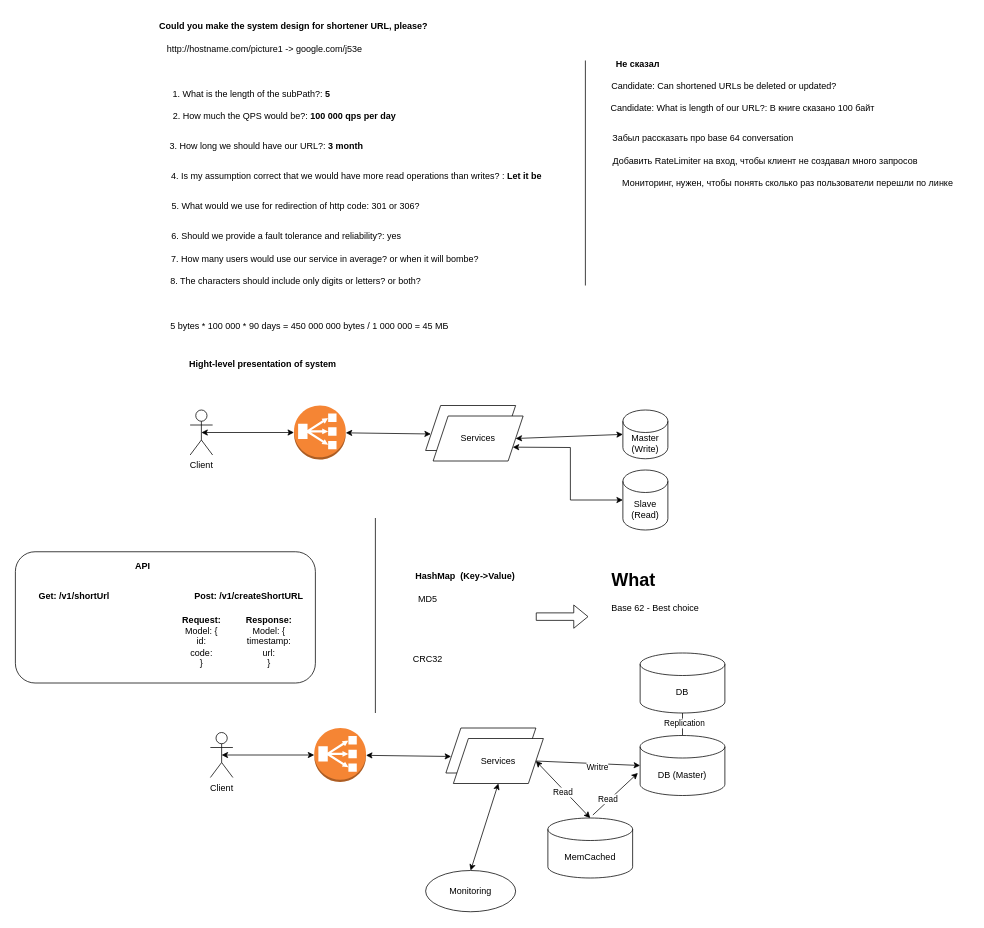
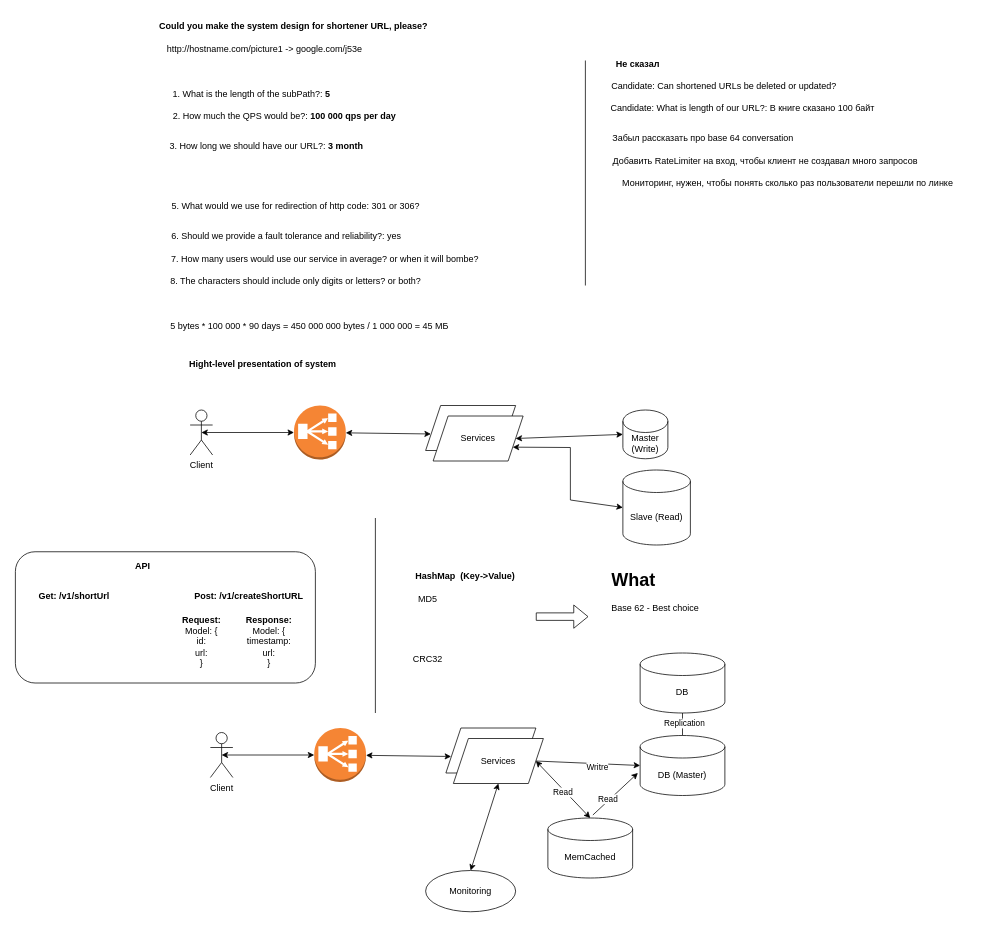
(357, 177) -> none
(645, 500) -> (657, 507)
(202, 642) -> (202, 642)
